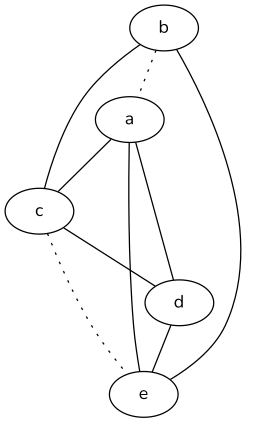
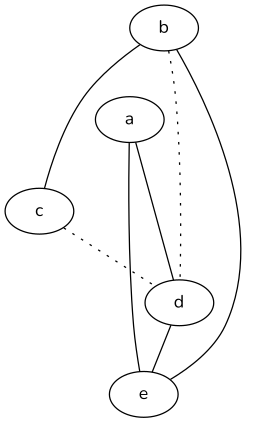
(147, 74) -> (180, 165)
(85, 165) -> none
(110, 257) -> (110, 257)
(81, 307) -> none
